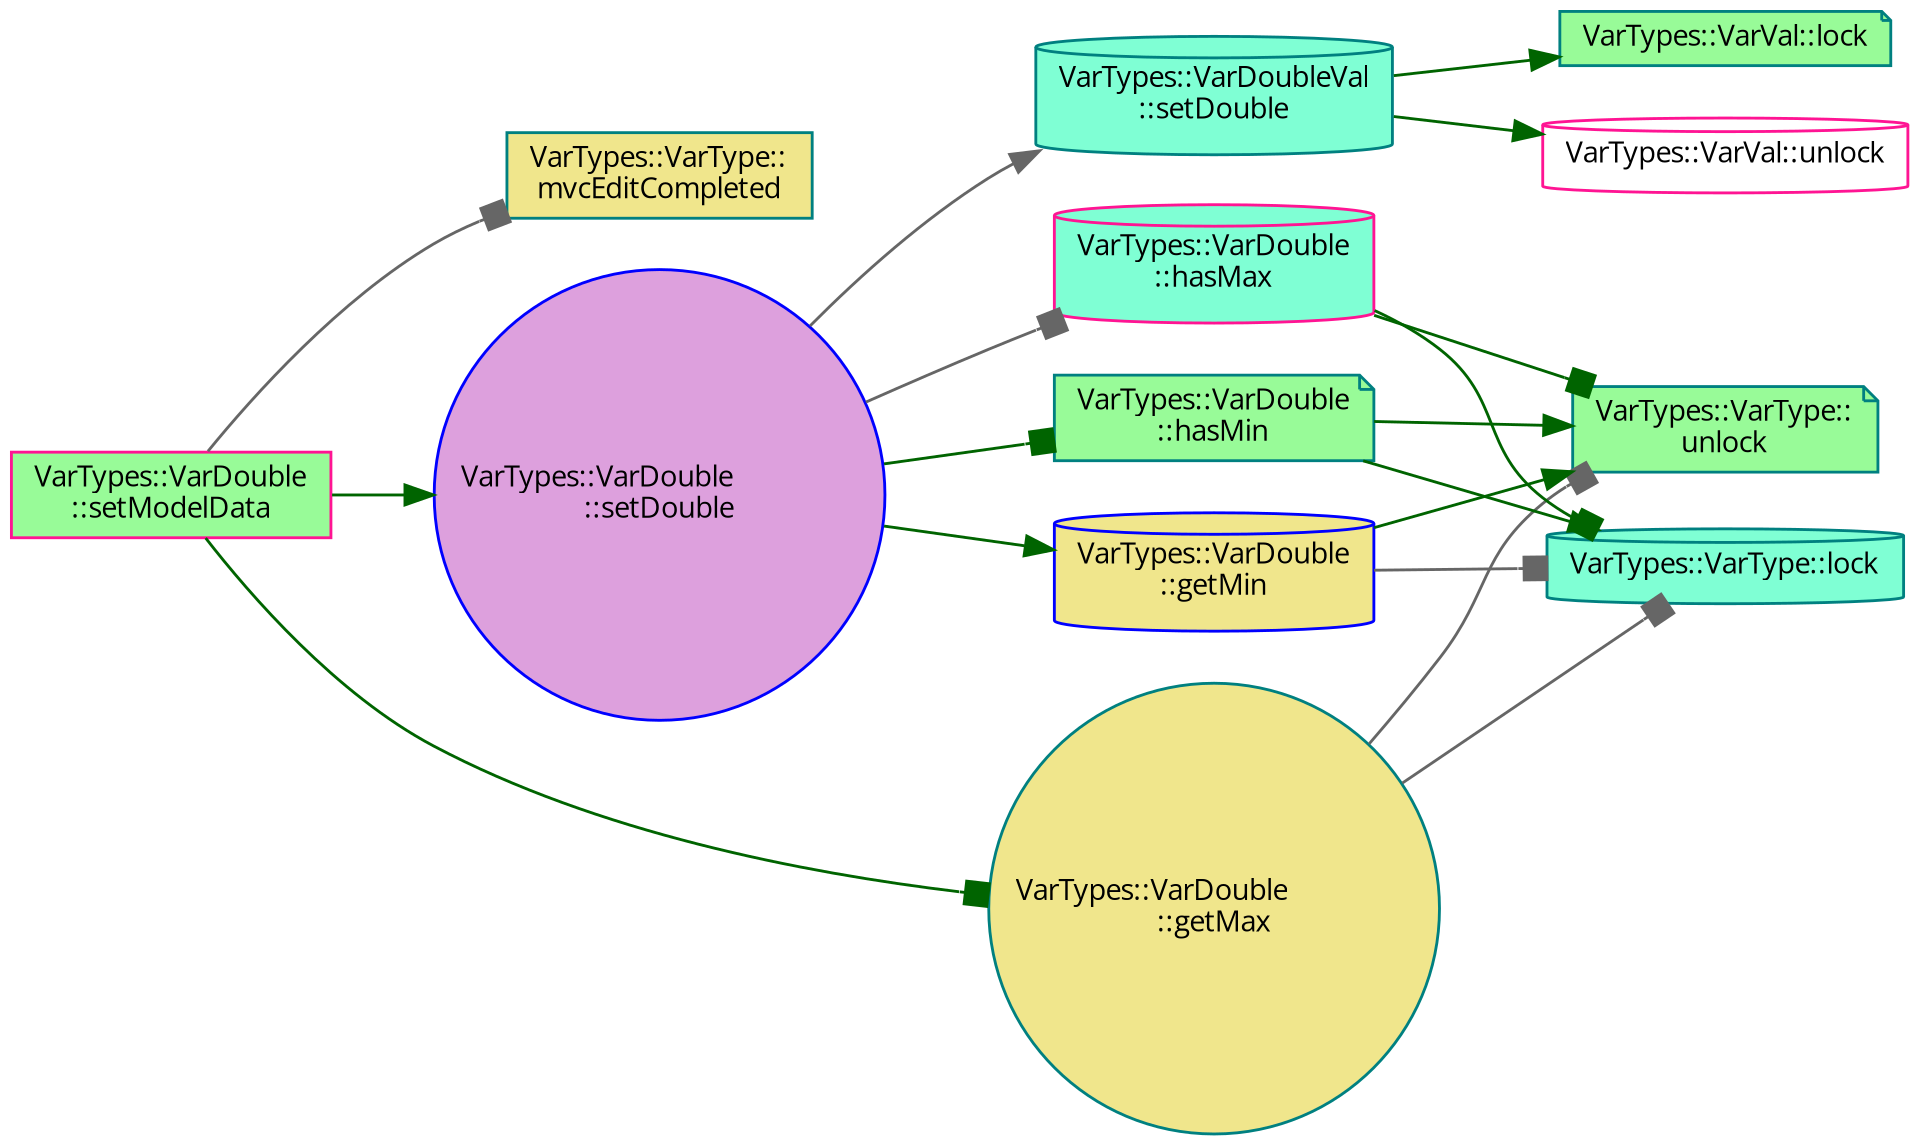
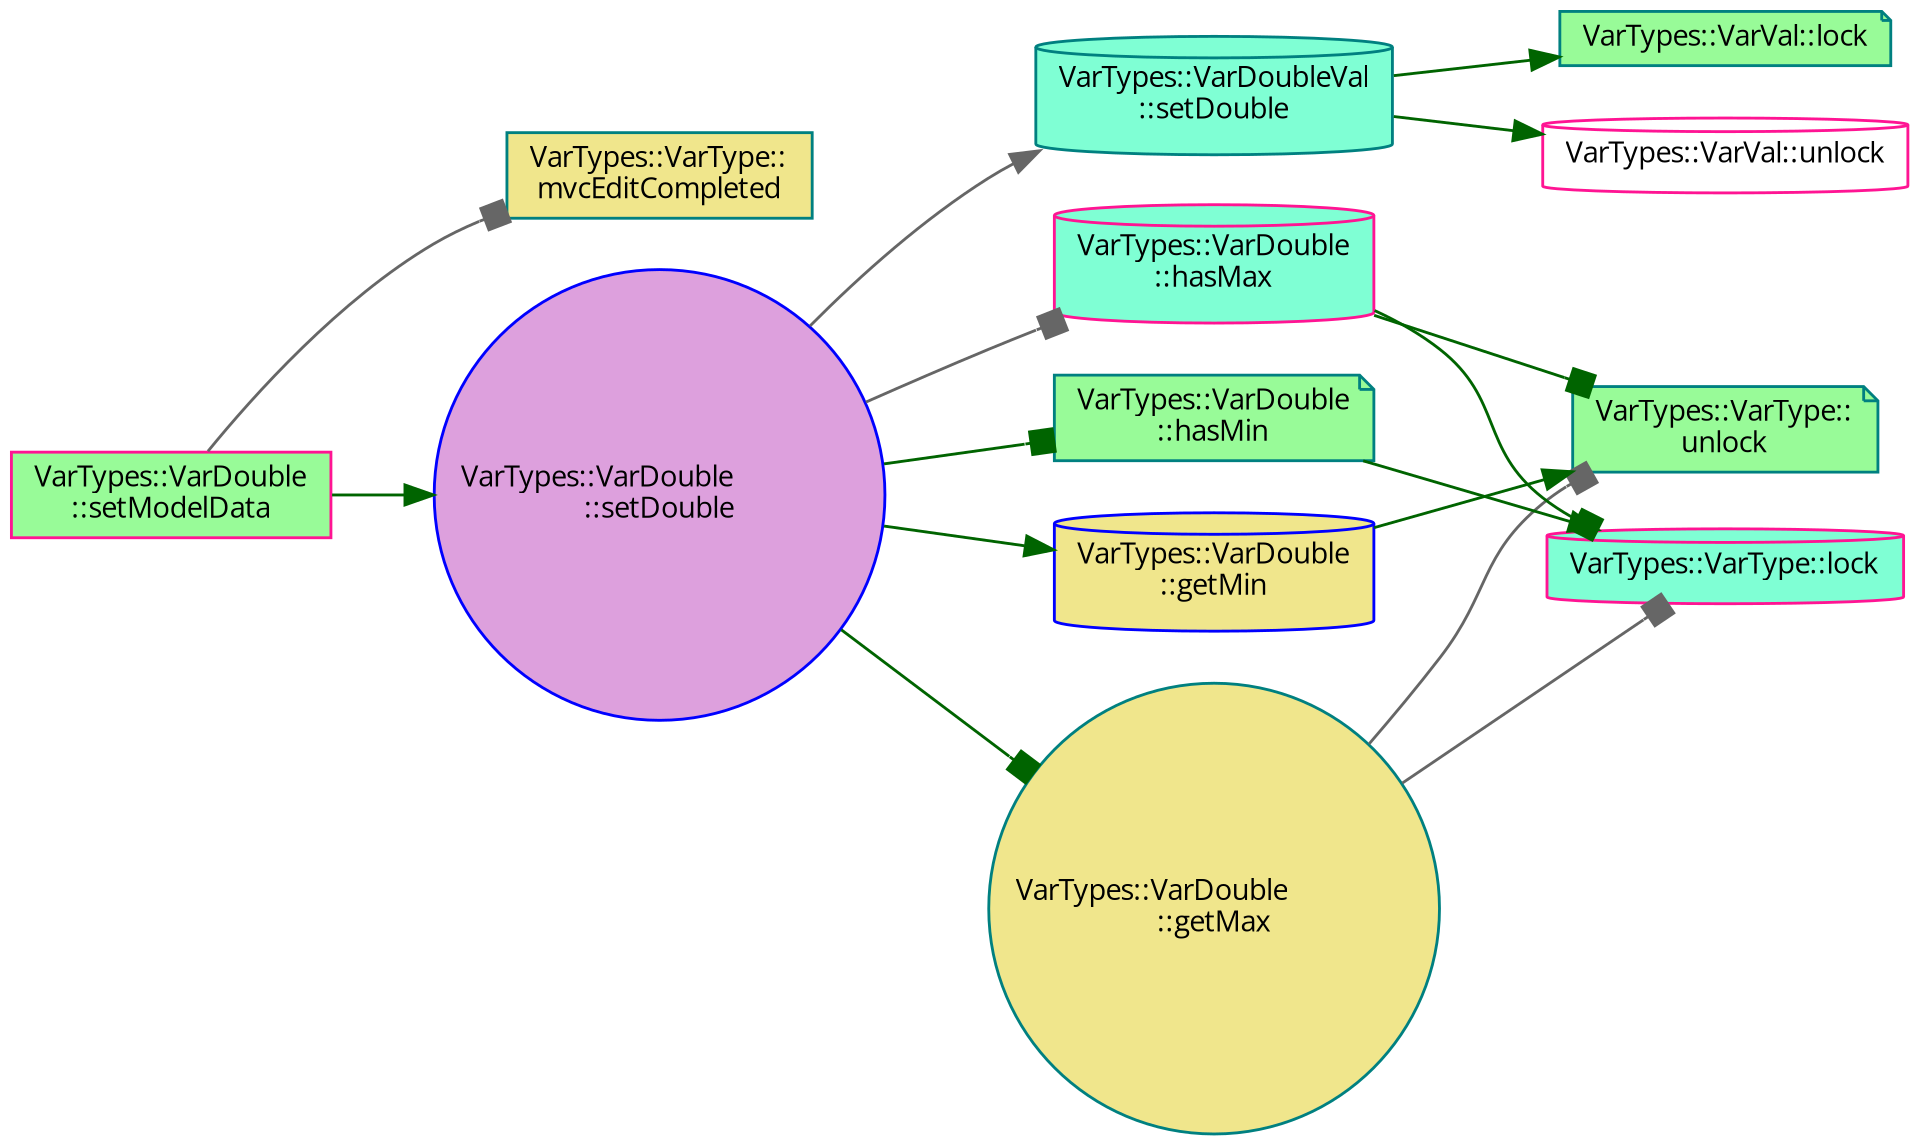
(1459, 423) -> none
(1725, 566) -> (1725, 566)
(1446, 569) -> none
(542, 794) -> (925, 693)
